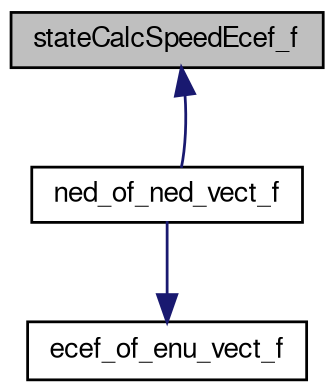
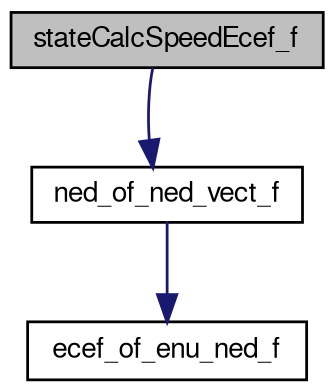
(185, 132) -> (149, 104)
(167, 351) -> (167, 351)
